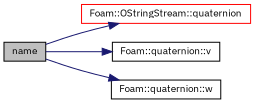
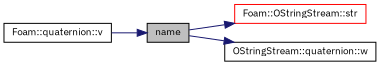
(166, 14) -> (300, 14)
(74, 52) -> (124, 33)
(166, 89) -> (300, 52)
